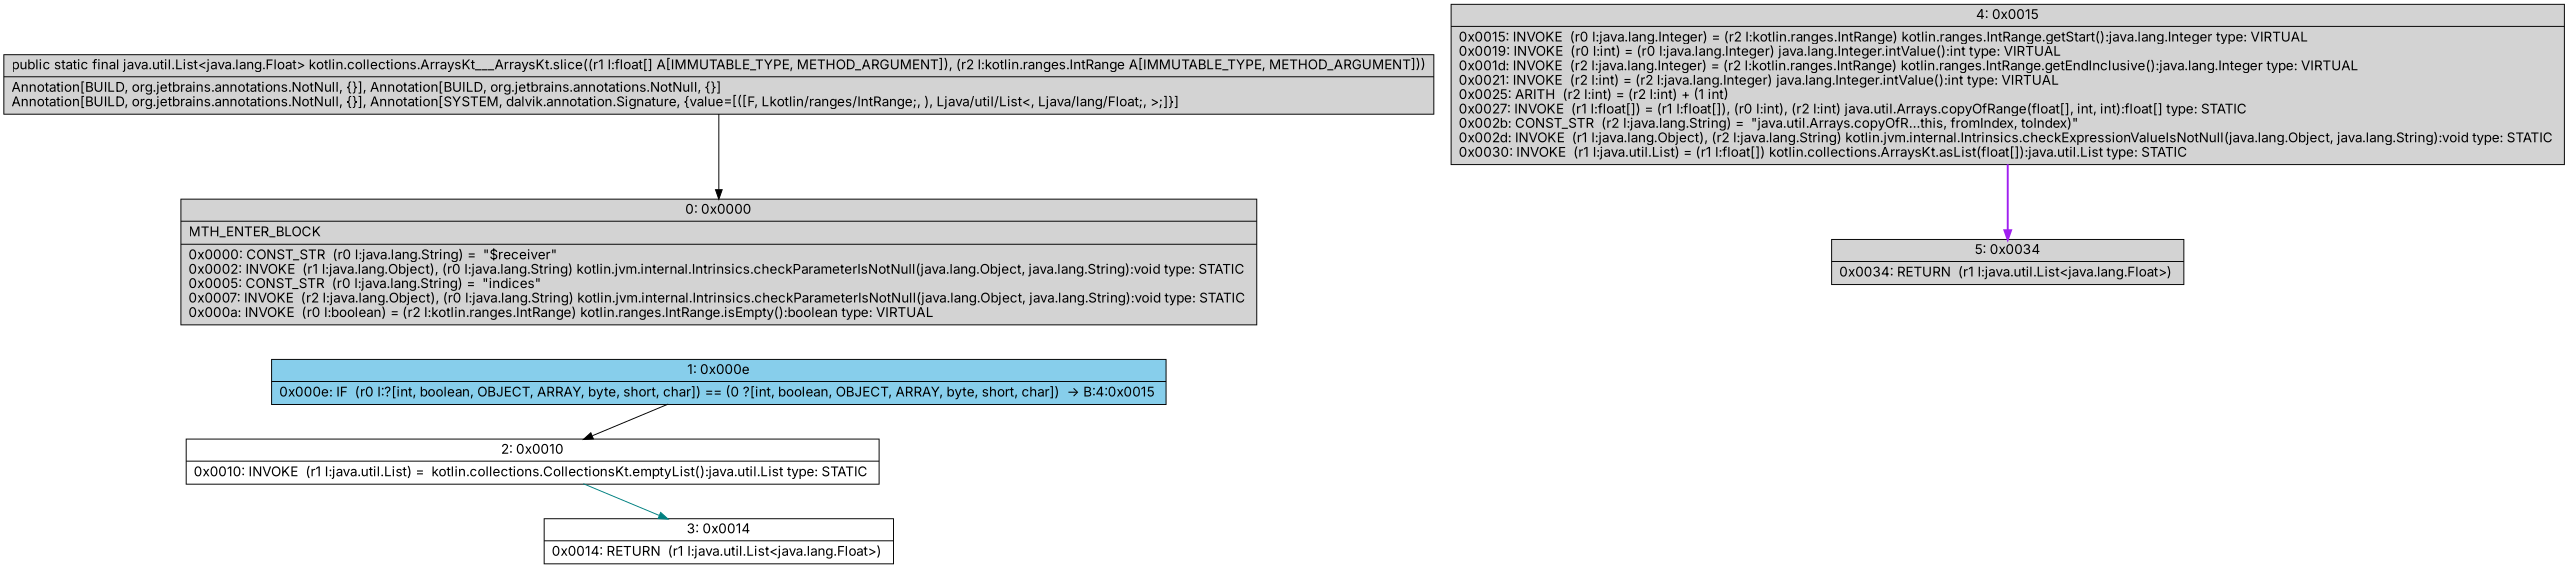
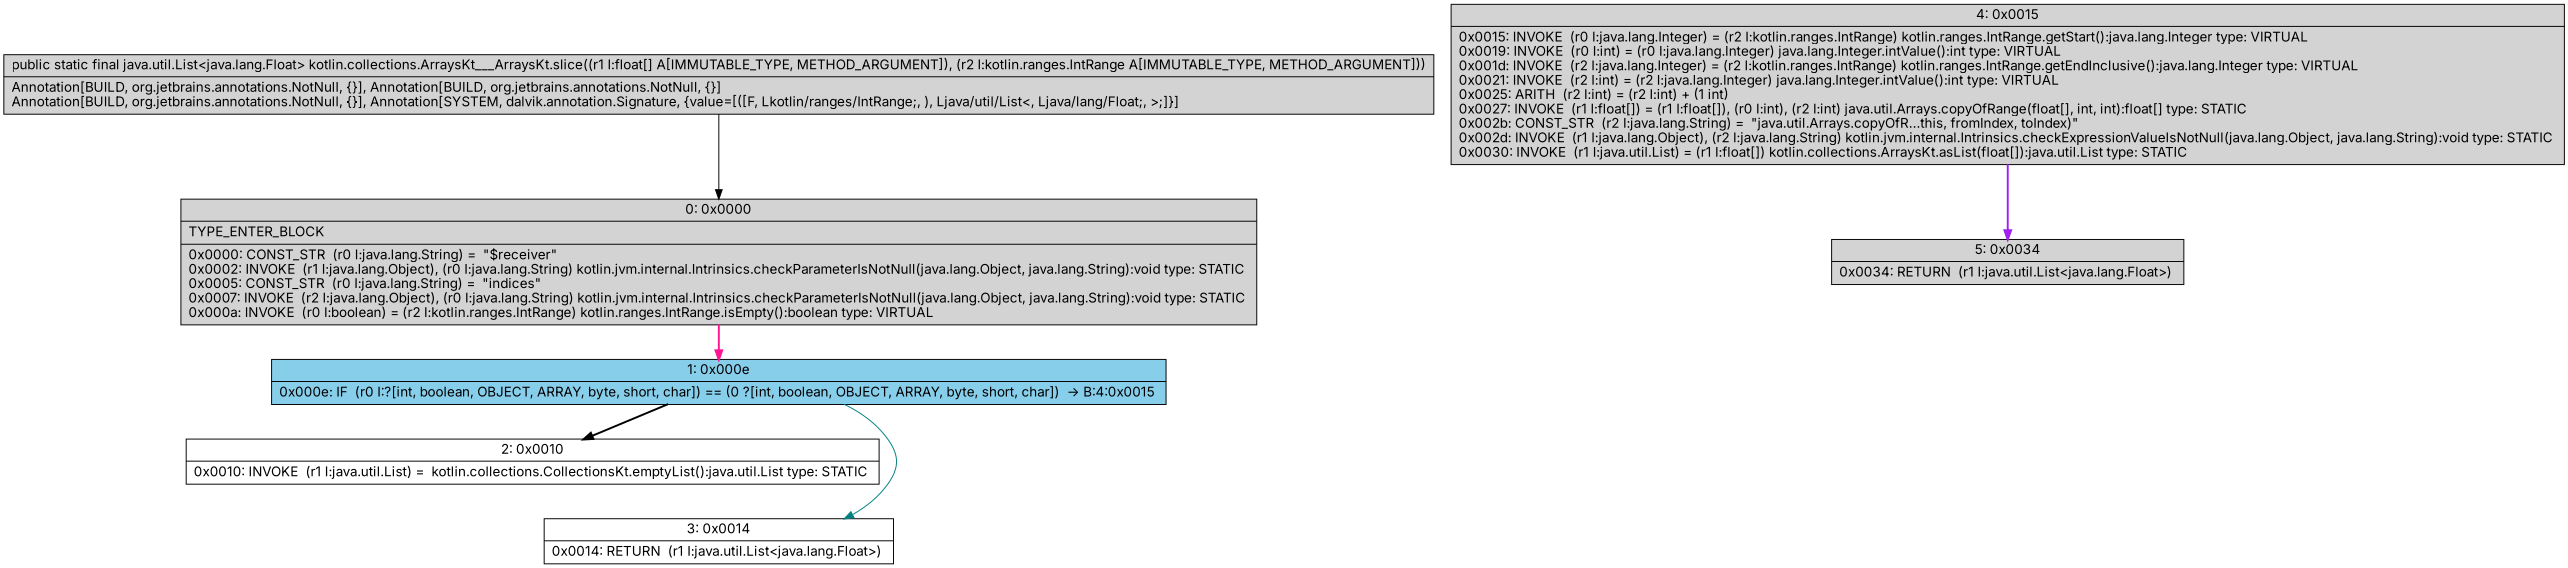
(255, 232) -> (257, 232)
none -> (719, 337)
(630, 420) -> (630, 420)
(621, 500) -> (896, 457)
